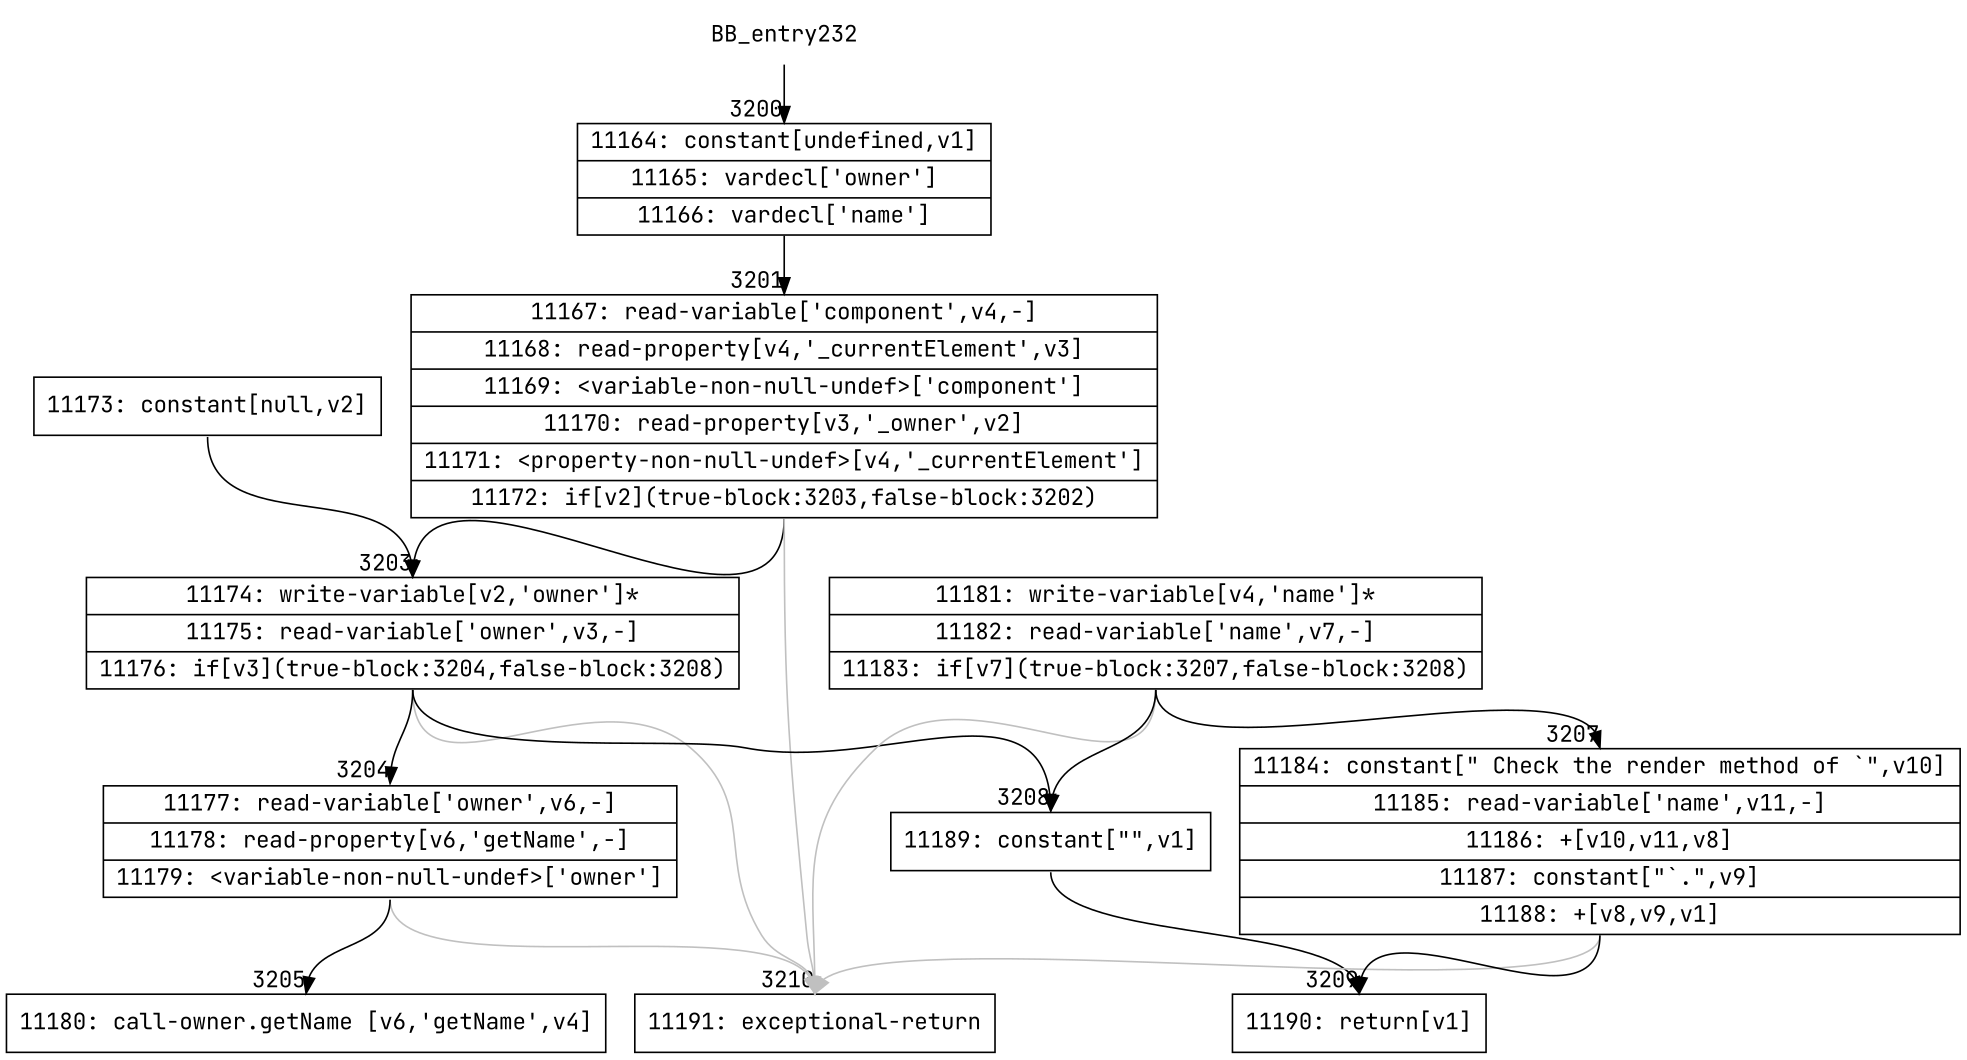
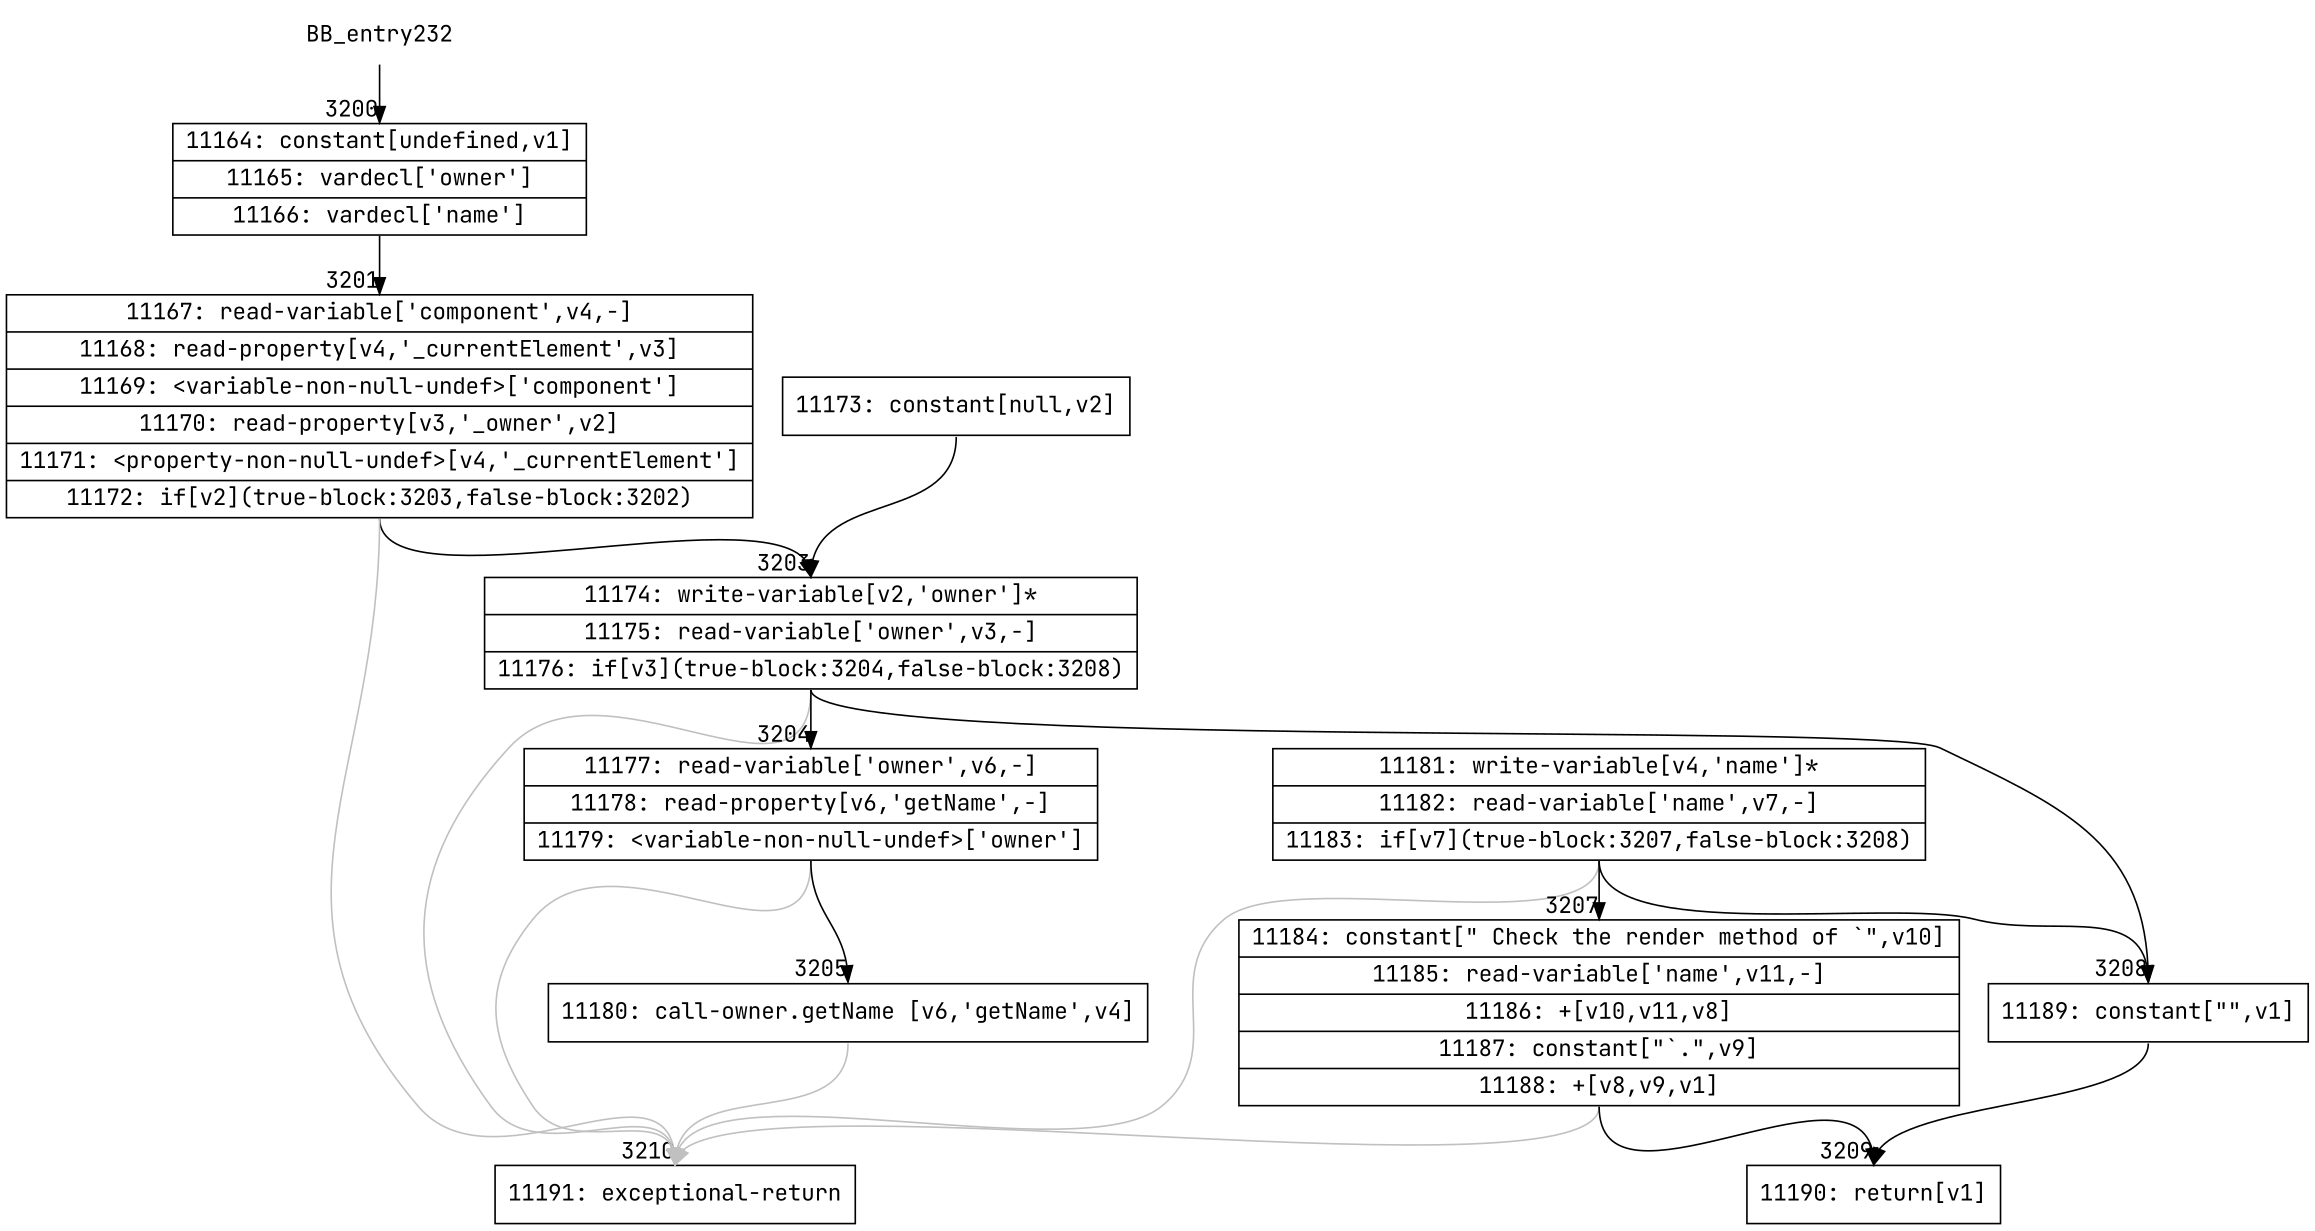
none -> (770, 1103)
